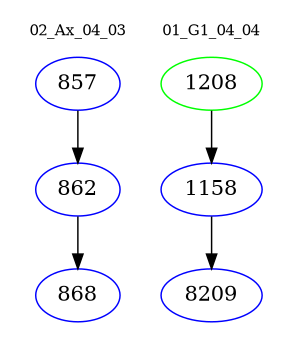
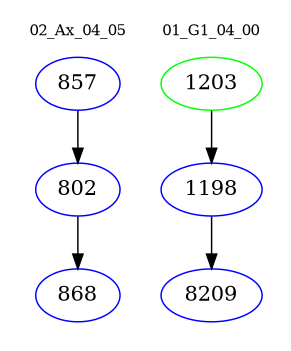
(78, 32) -> (78, 32)
(212, 32) -> (212, 32)
(212, 84) -> (212, 84)
(78, 190) -> (78, 190)
(212, 190) -> (212, 190)
